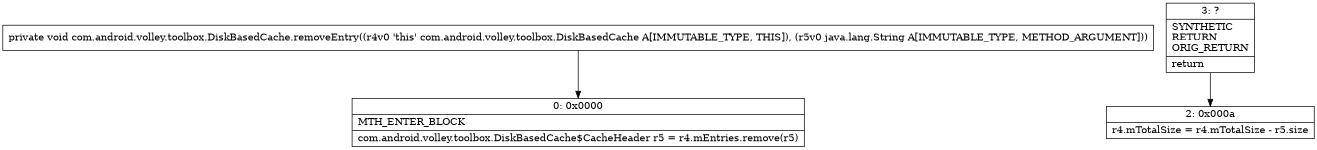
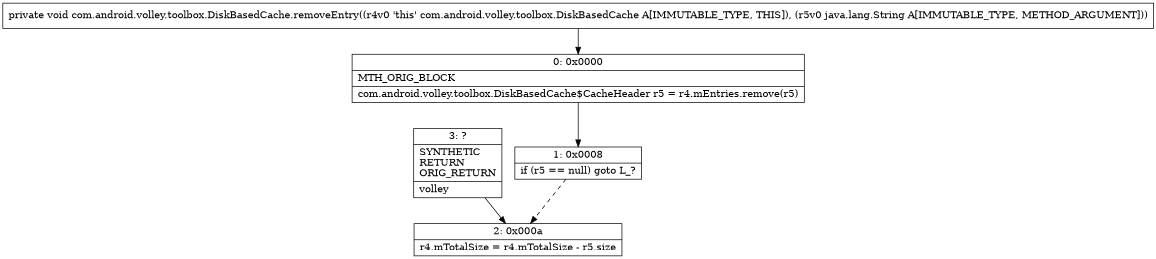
(1188, 64) -> (434, 189)
(412, 122) -> (406, 78)
none -> (578, 163)
